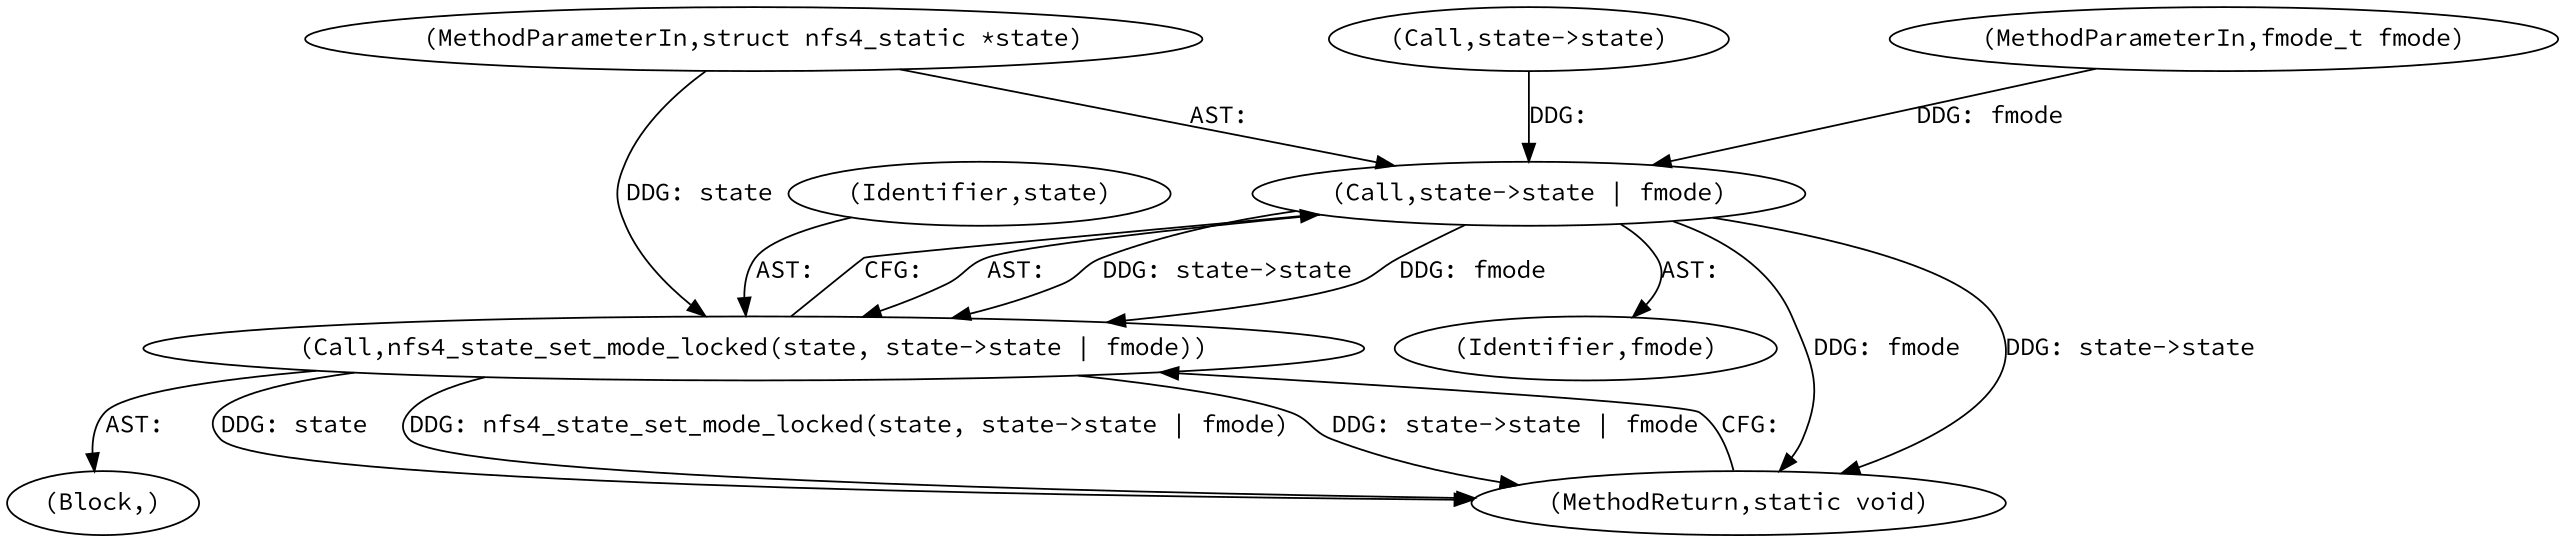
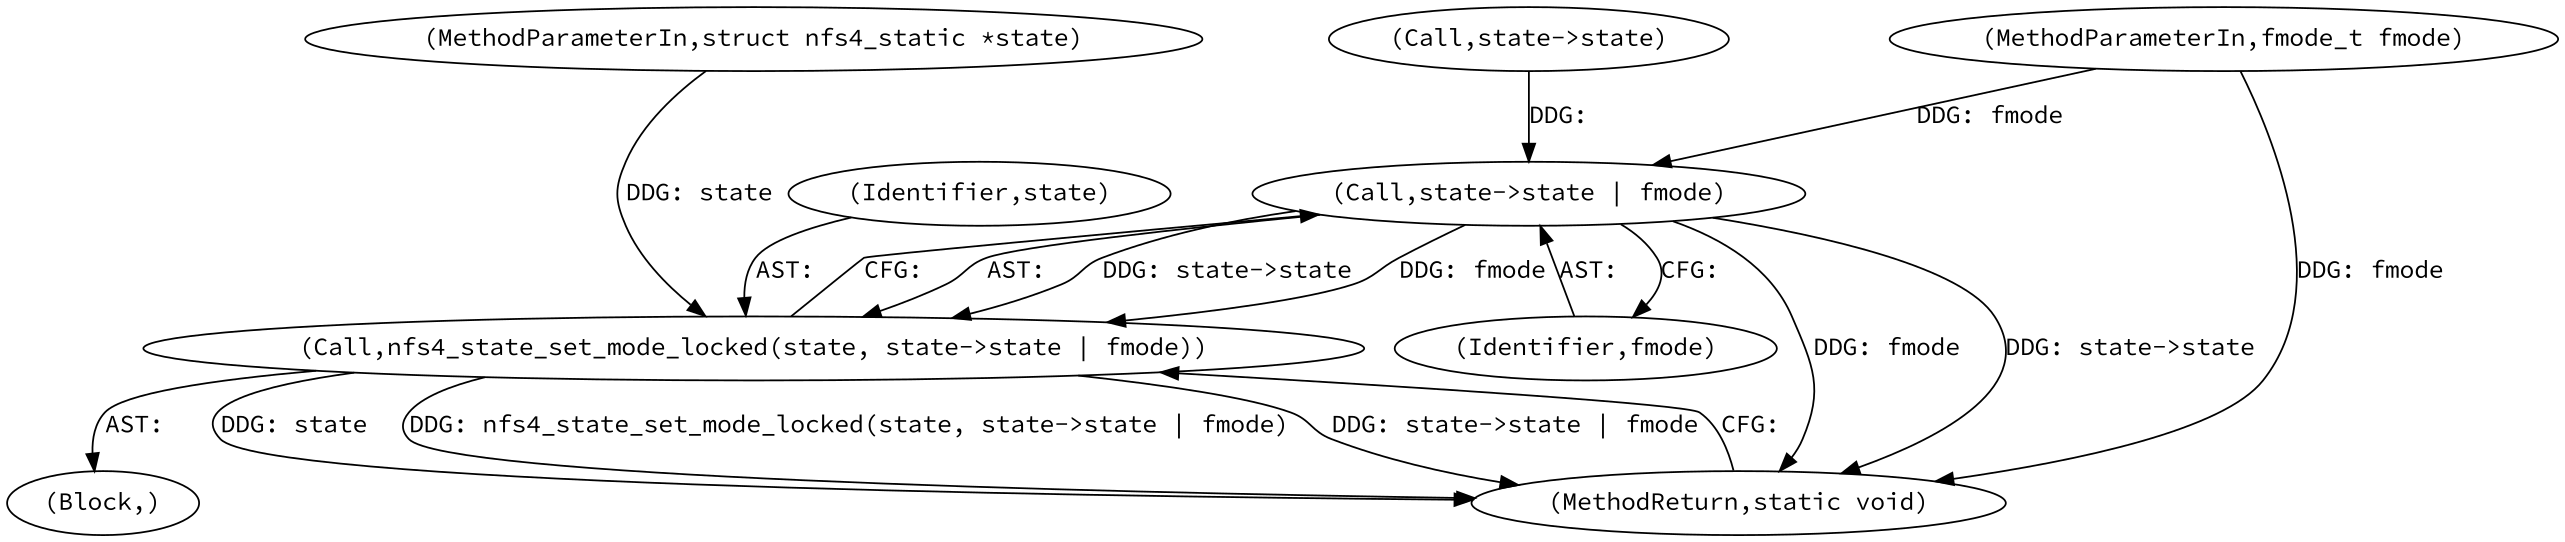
(1138, 116) -> (1561, 280)
(1698, 271) -> (1698, 271)
none -> (2262, 382)
